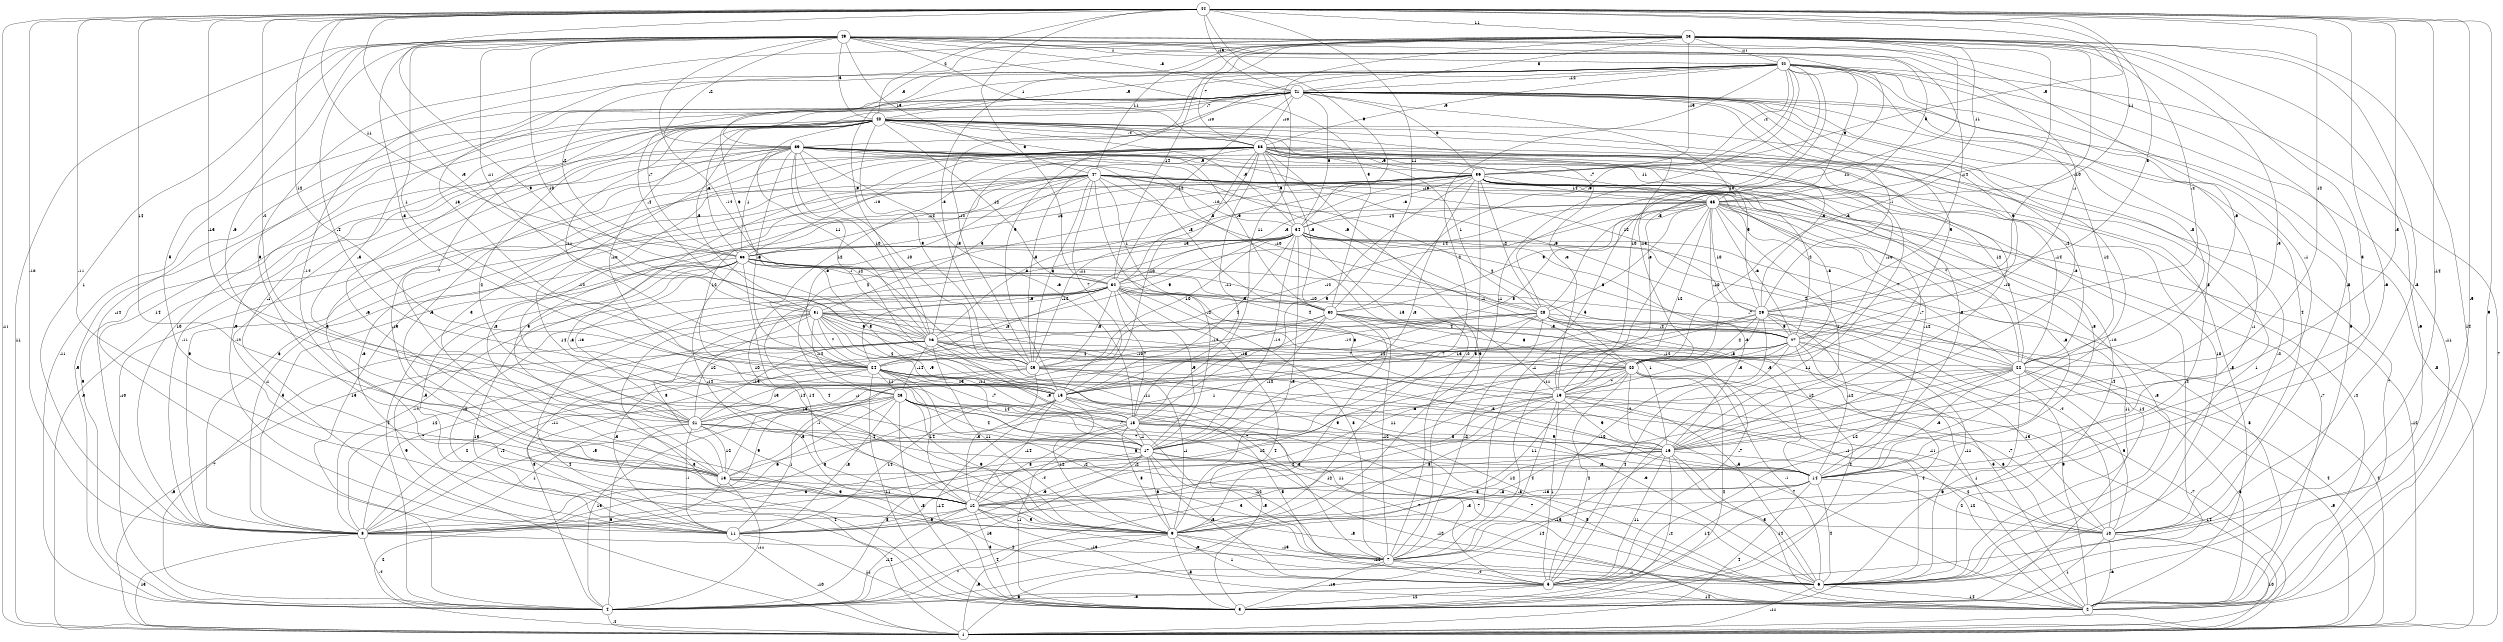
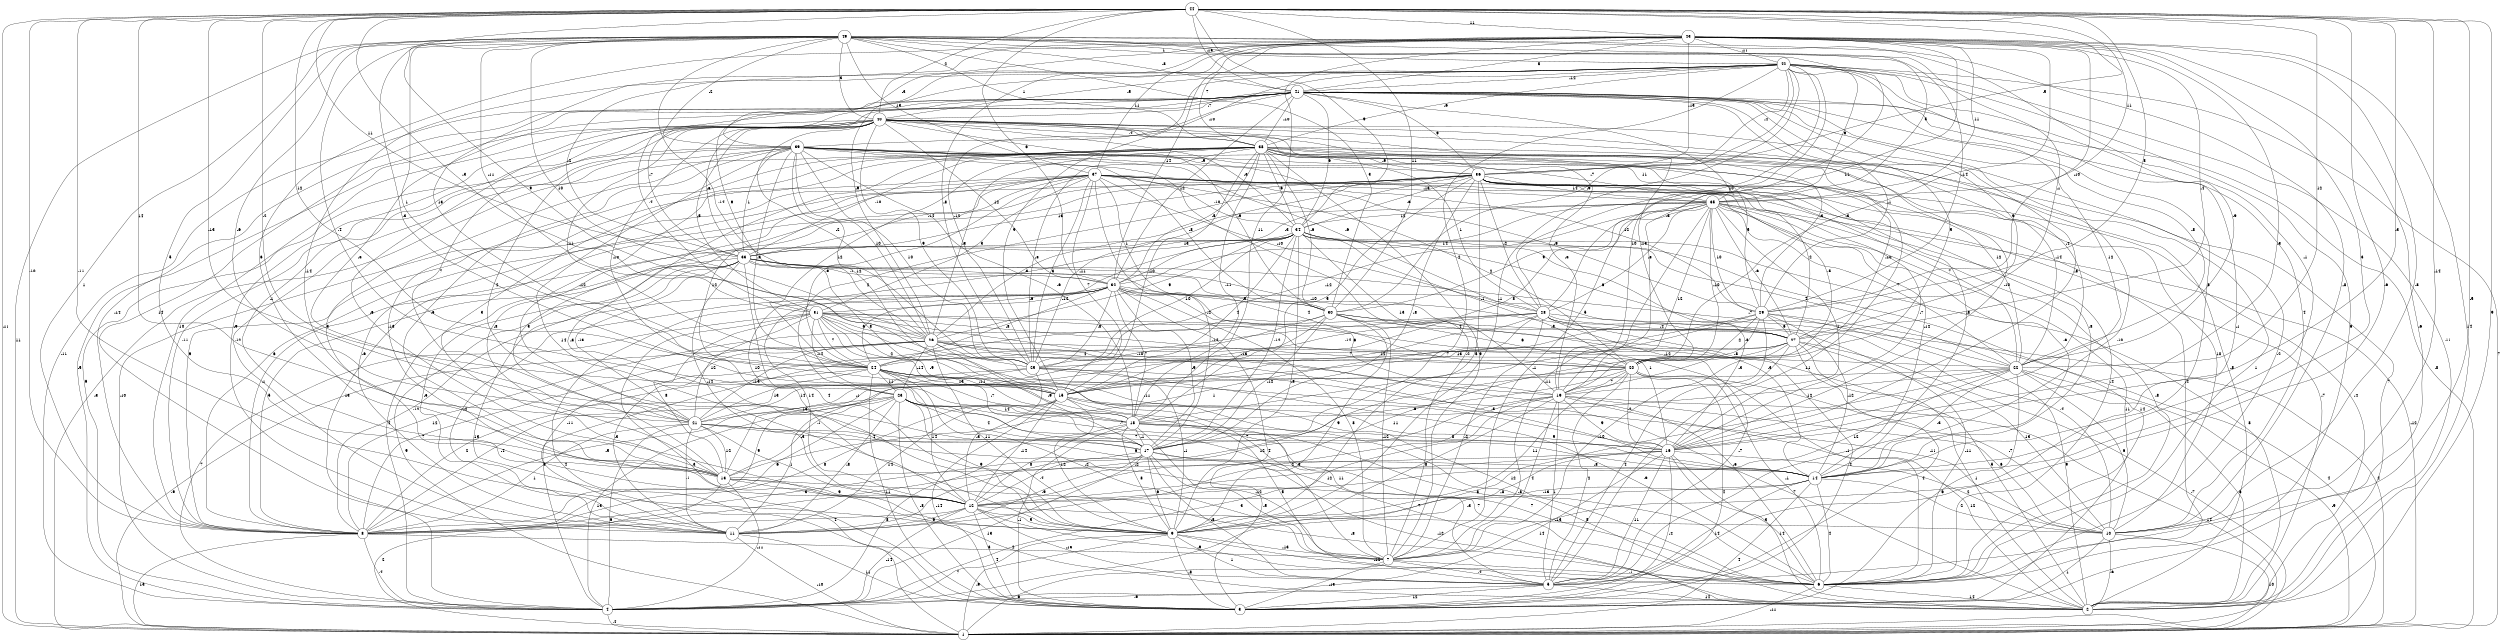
(1094, 175) -> (1095, 175)
(838, 230) -> (838, 230)
